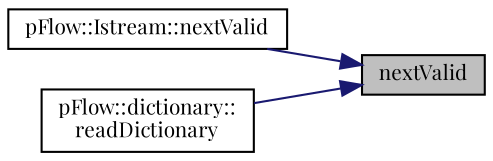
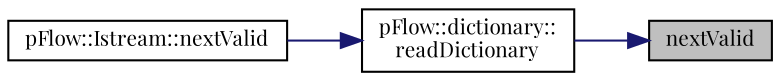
(304, 55) -> (314, 41)
